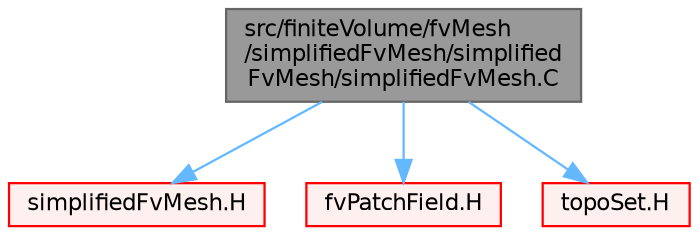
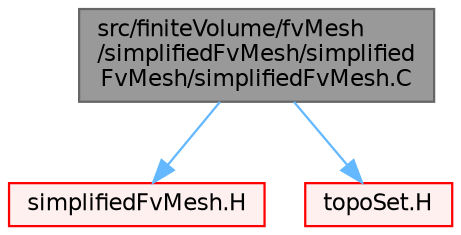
(404, 205) -> none
